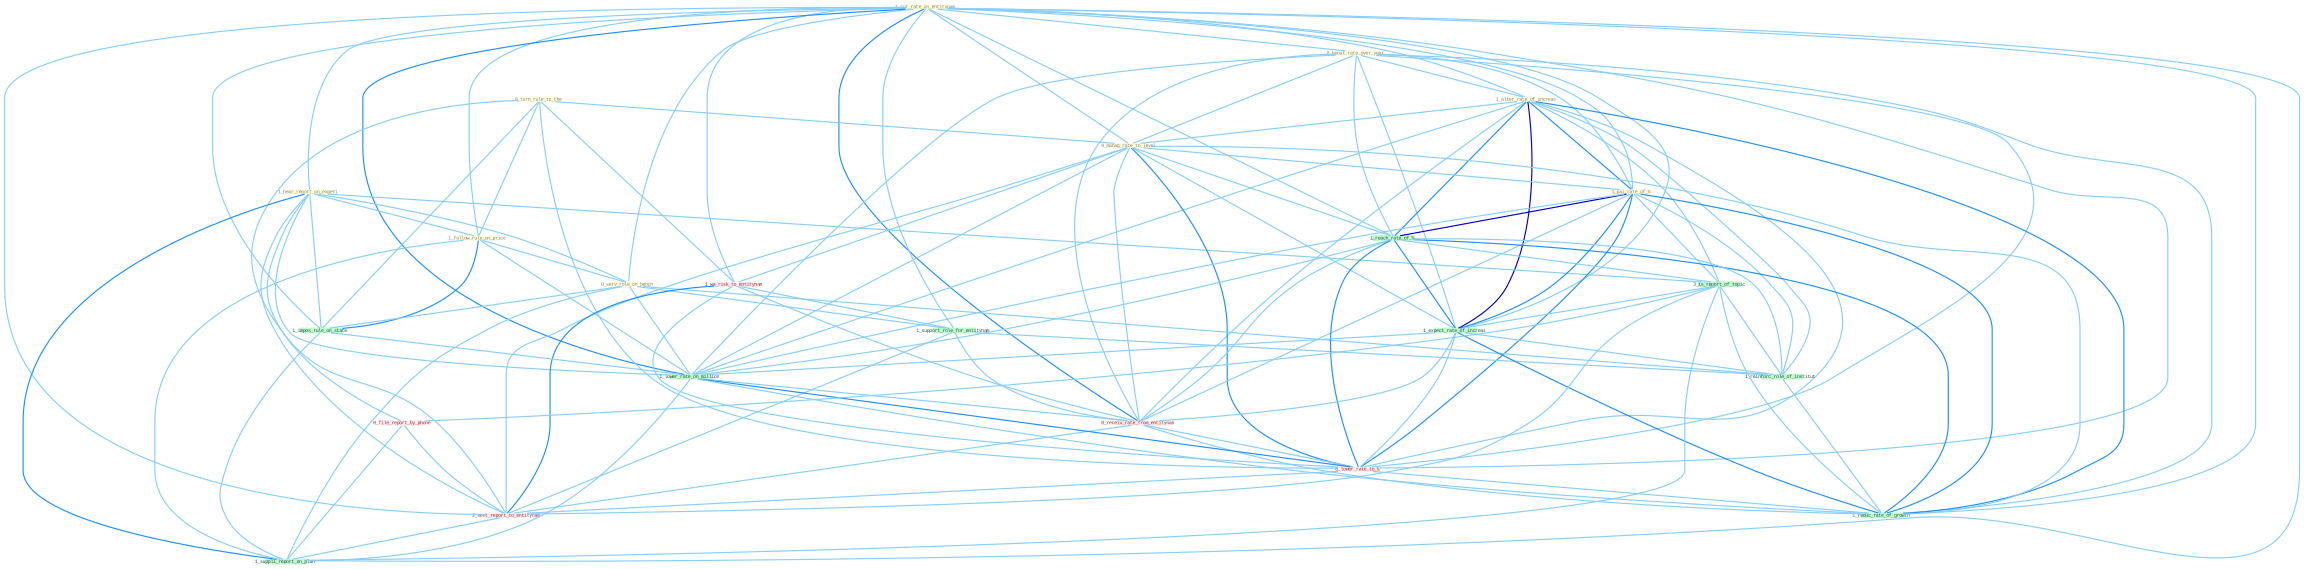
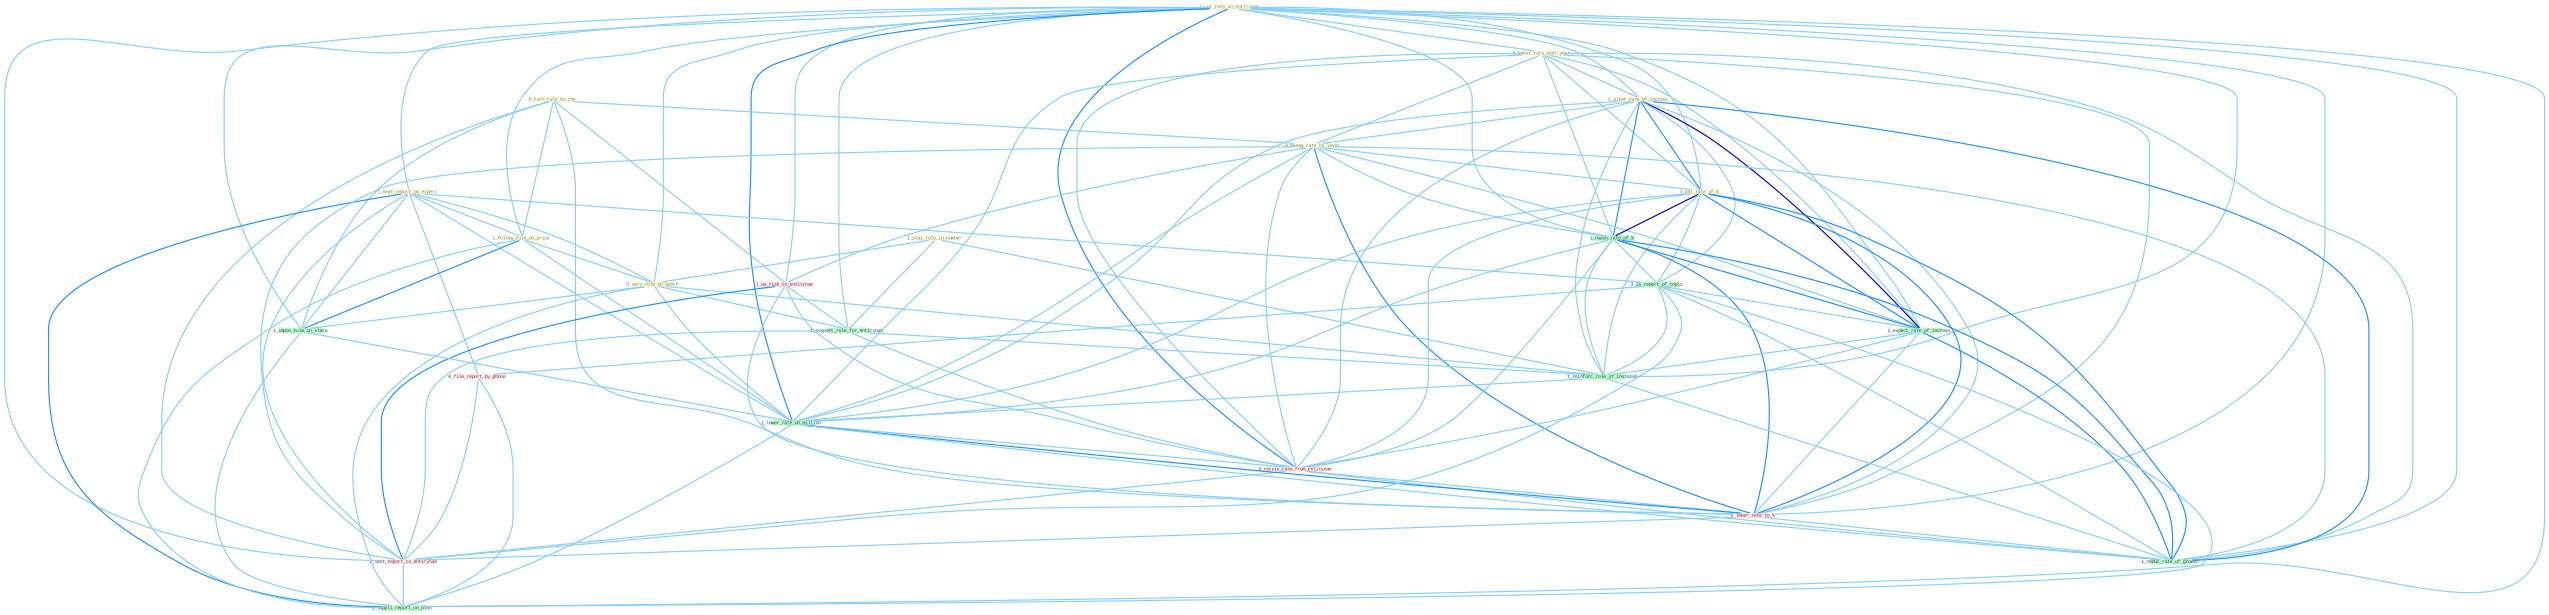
(1028, 76) -> (2123, 67)
none -> (936, 238)
(1073, 354) -> (1179, 401)
